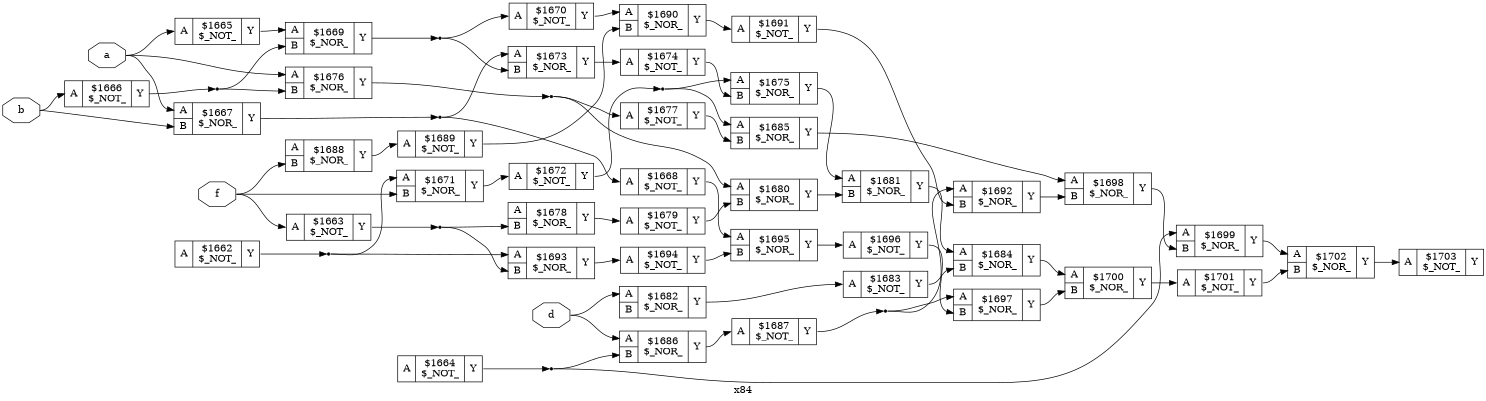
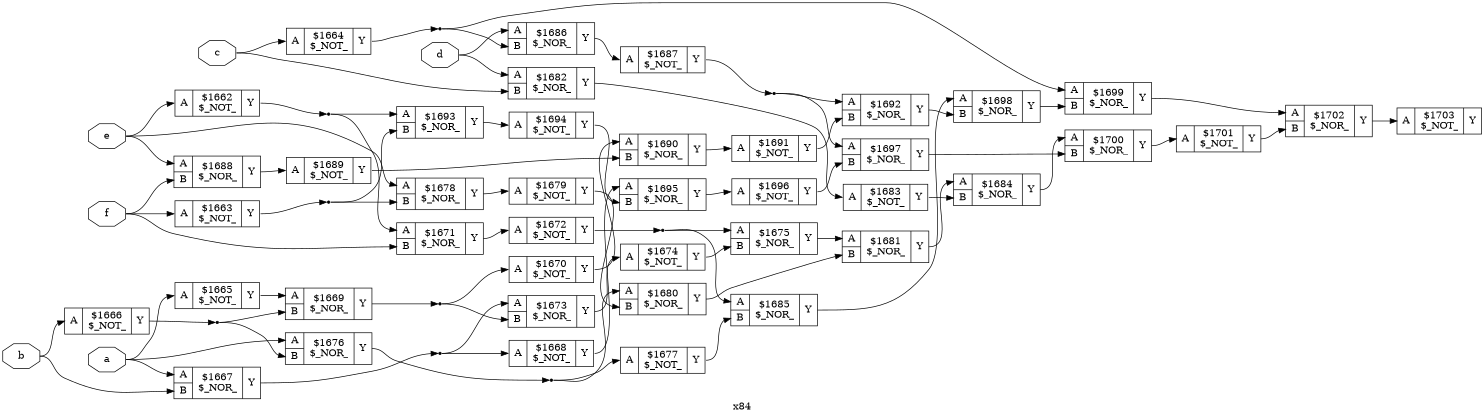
none -> (217, 53)
none -> (107, 136)
